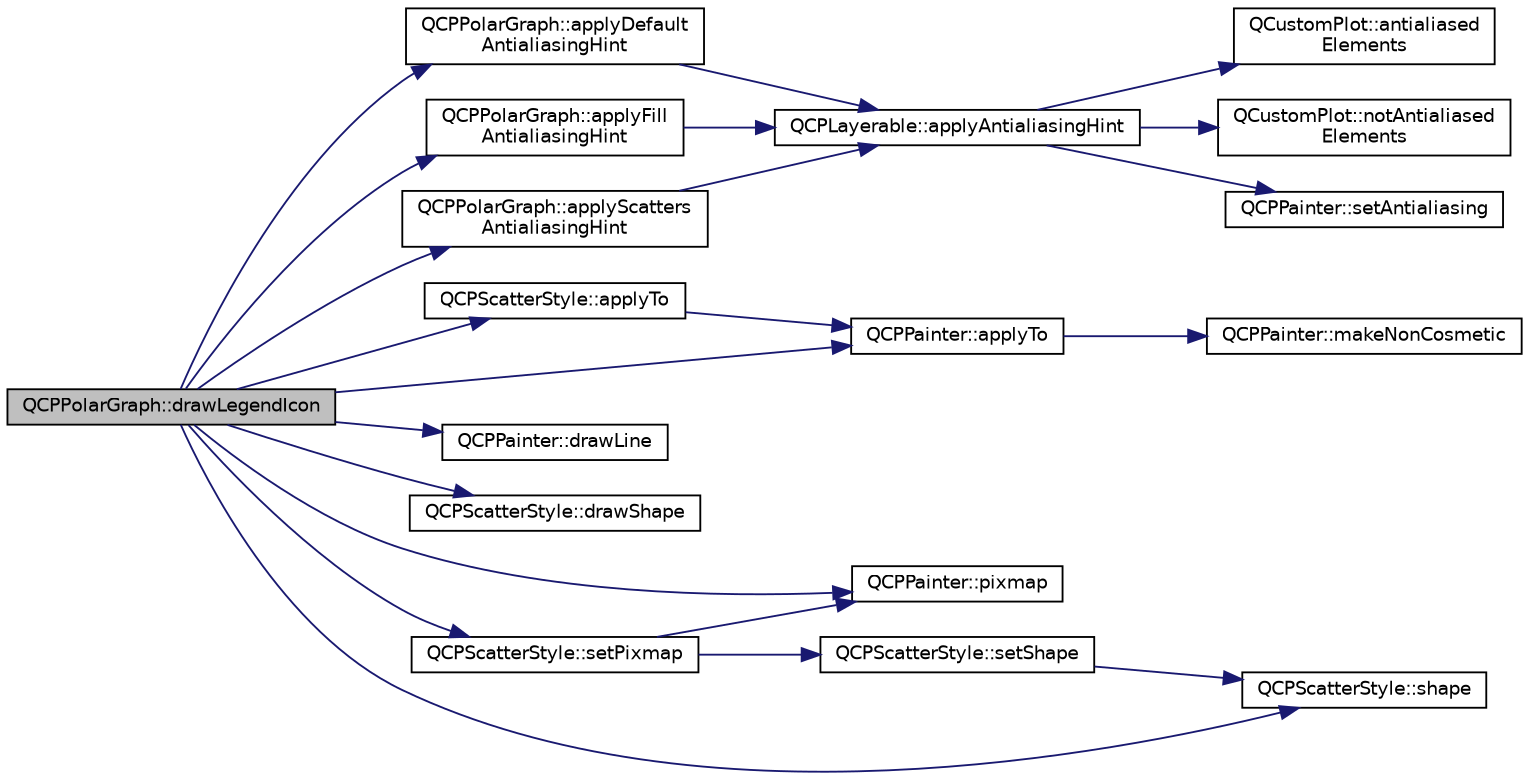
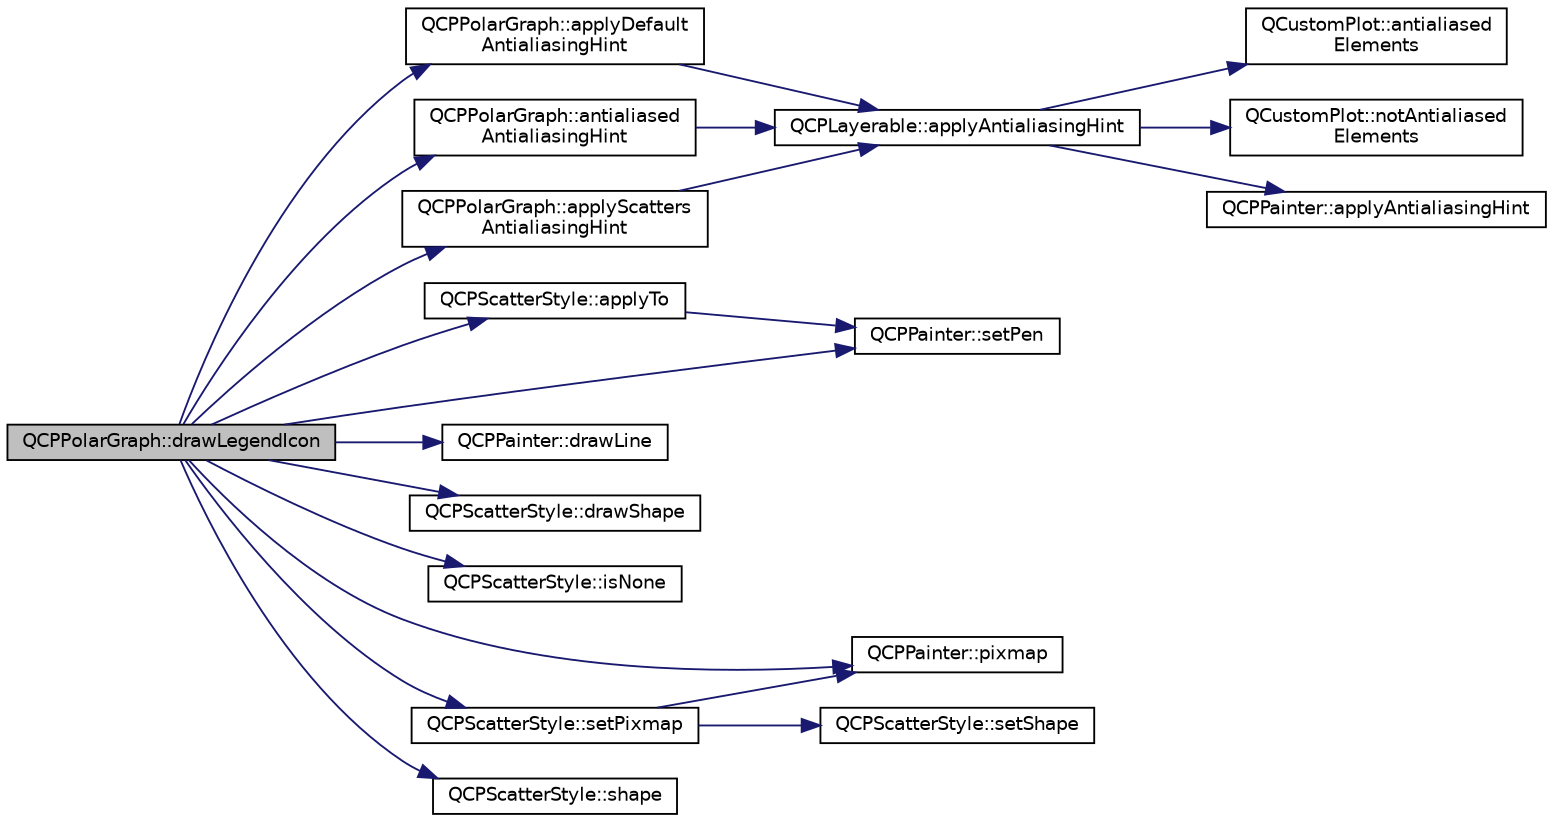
(555, 128) -> (555, 128)
(1364, 210) -> (1376, 210)
(957, 336) -> (957, 336)
(1364, 336) -> none
none -> (555, 584)
(1159, 672) -> none
